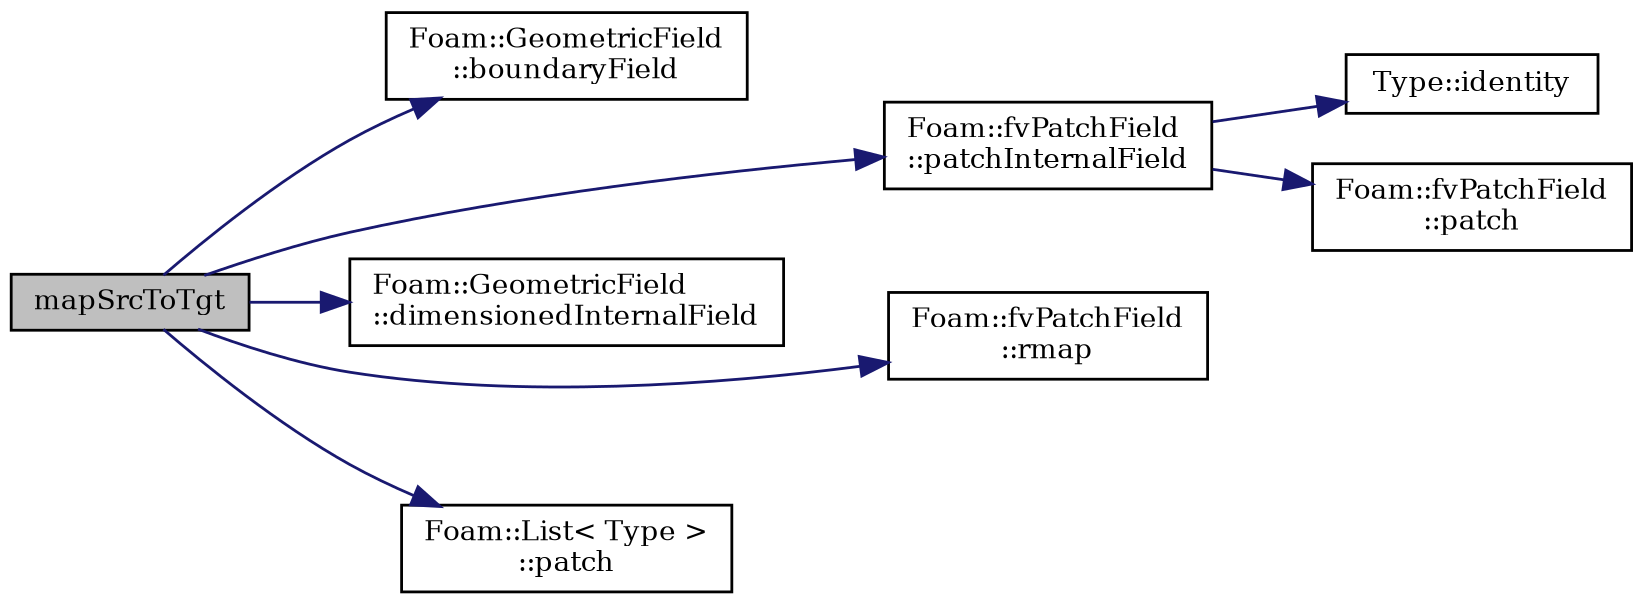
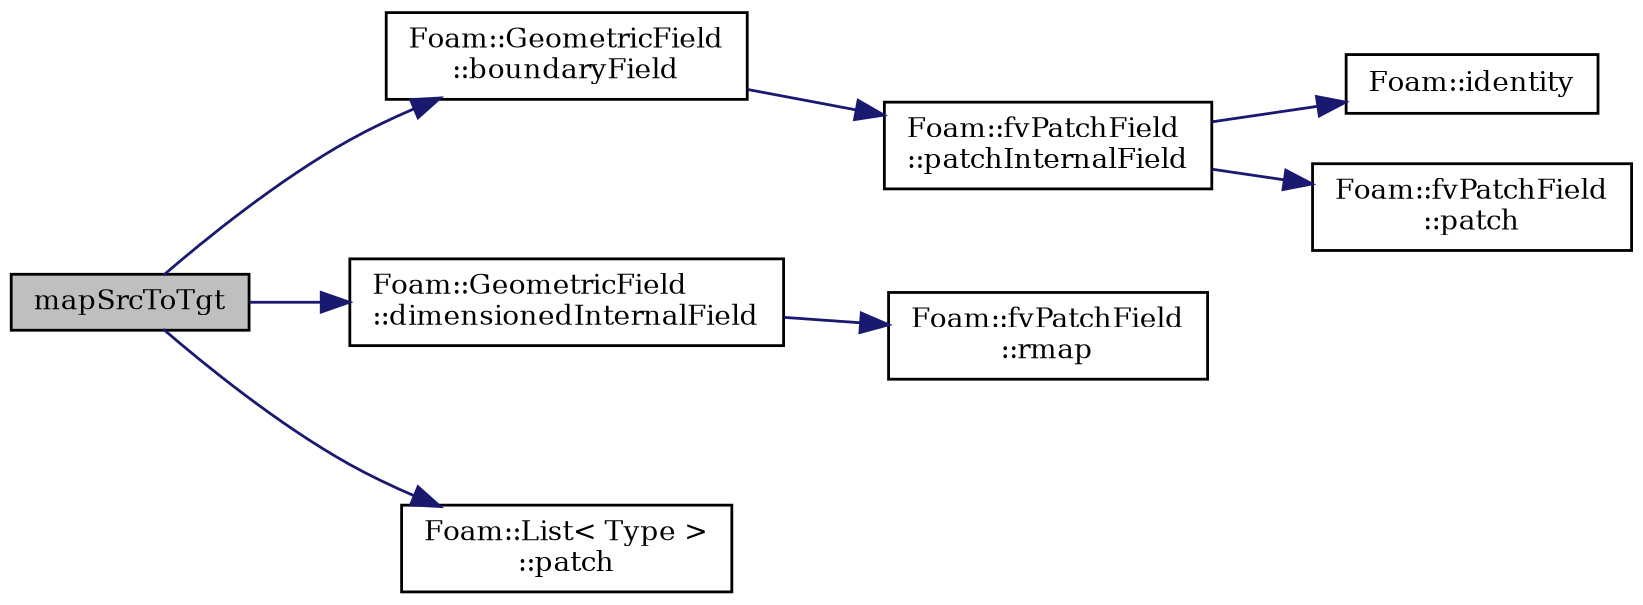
(1472, 84) -> (1472, 84)
(526, 199) -> (802, 100)
(526, 386) -> (822, 320)
